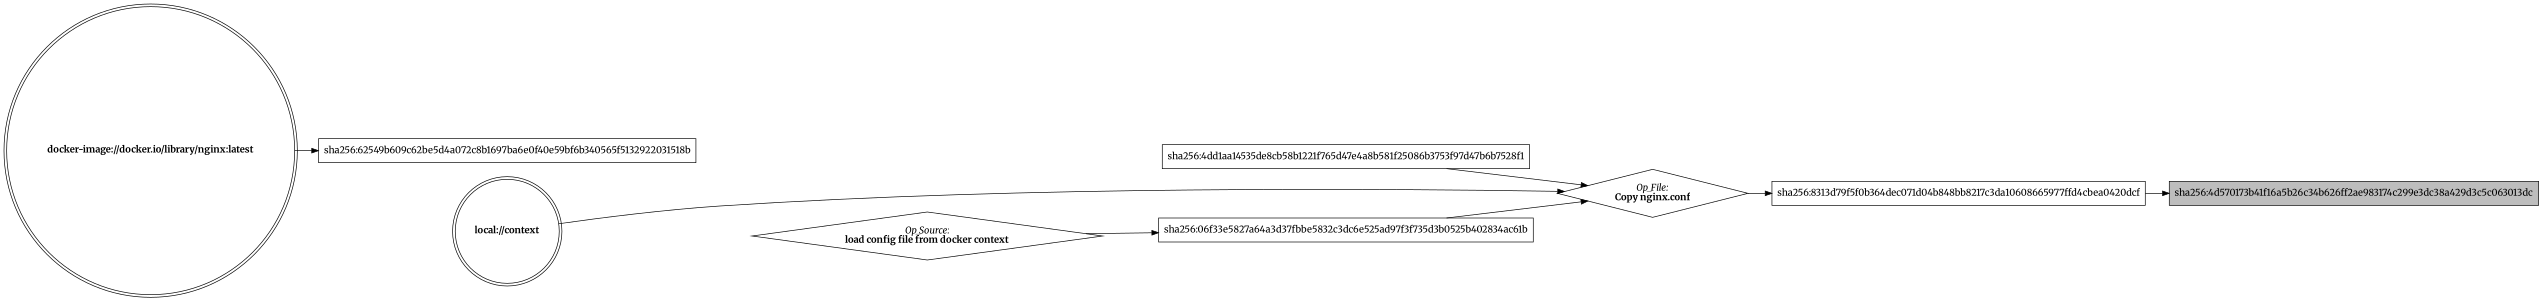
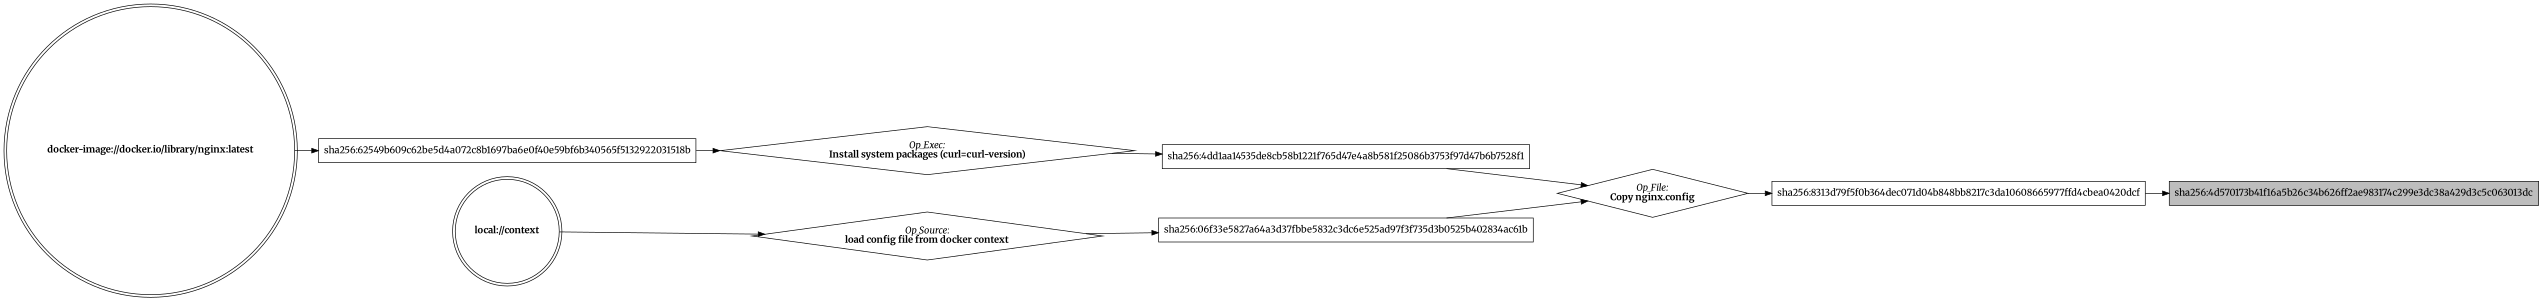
none -> (927, 151)
(1058, 192) -> (659, 233)
(1653, 197) -> (1653, 197)
